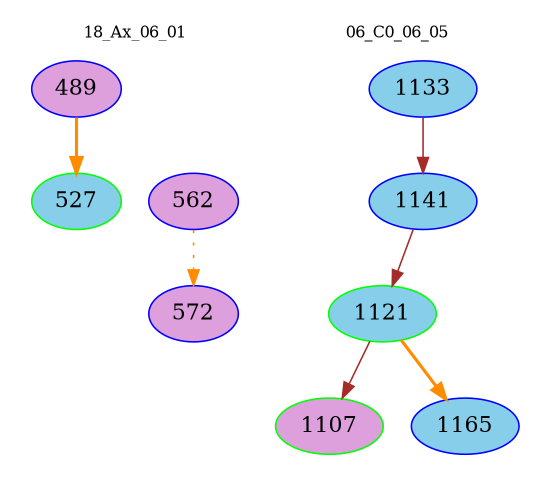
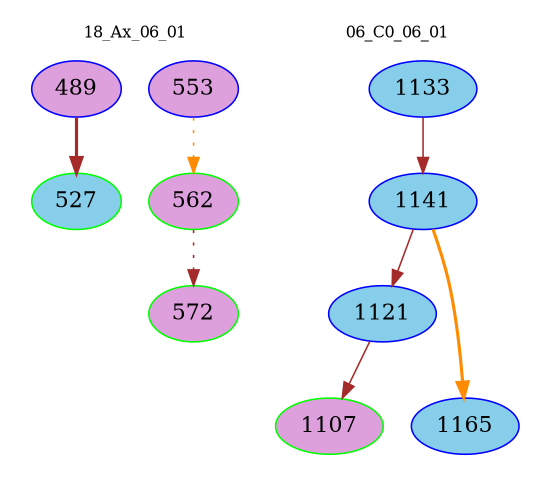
(397, 34) -> (397, 34)
none -> (194, 89)
(76, 138) -> (76, 138)
(194, 201) -> (194, 201)
(194, 250) -> (194, 250)
(194, 314) -> (194, 314)
(382, 314) -> (382, 314)
(419, 363) -> (453, 305)
